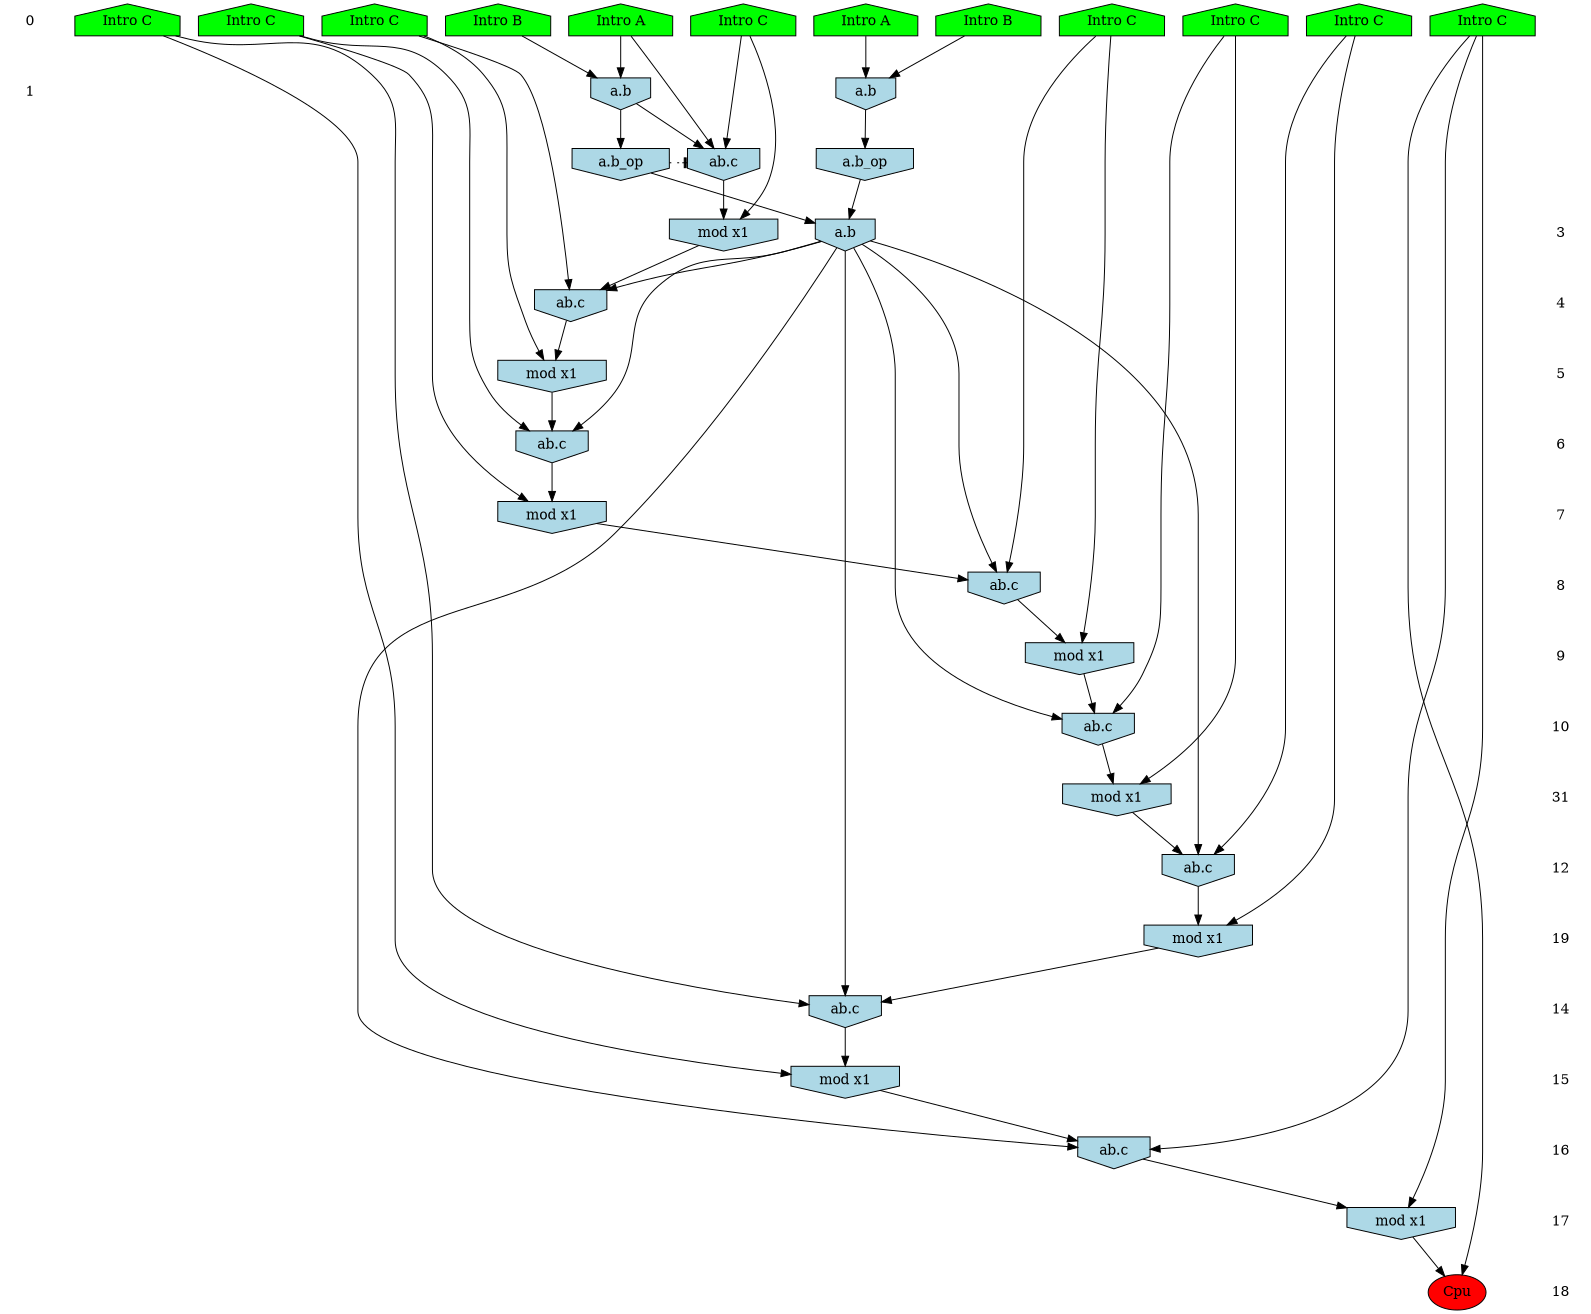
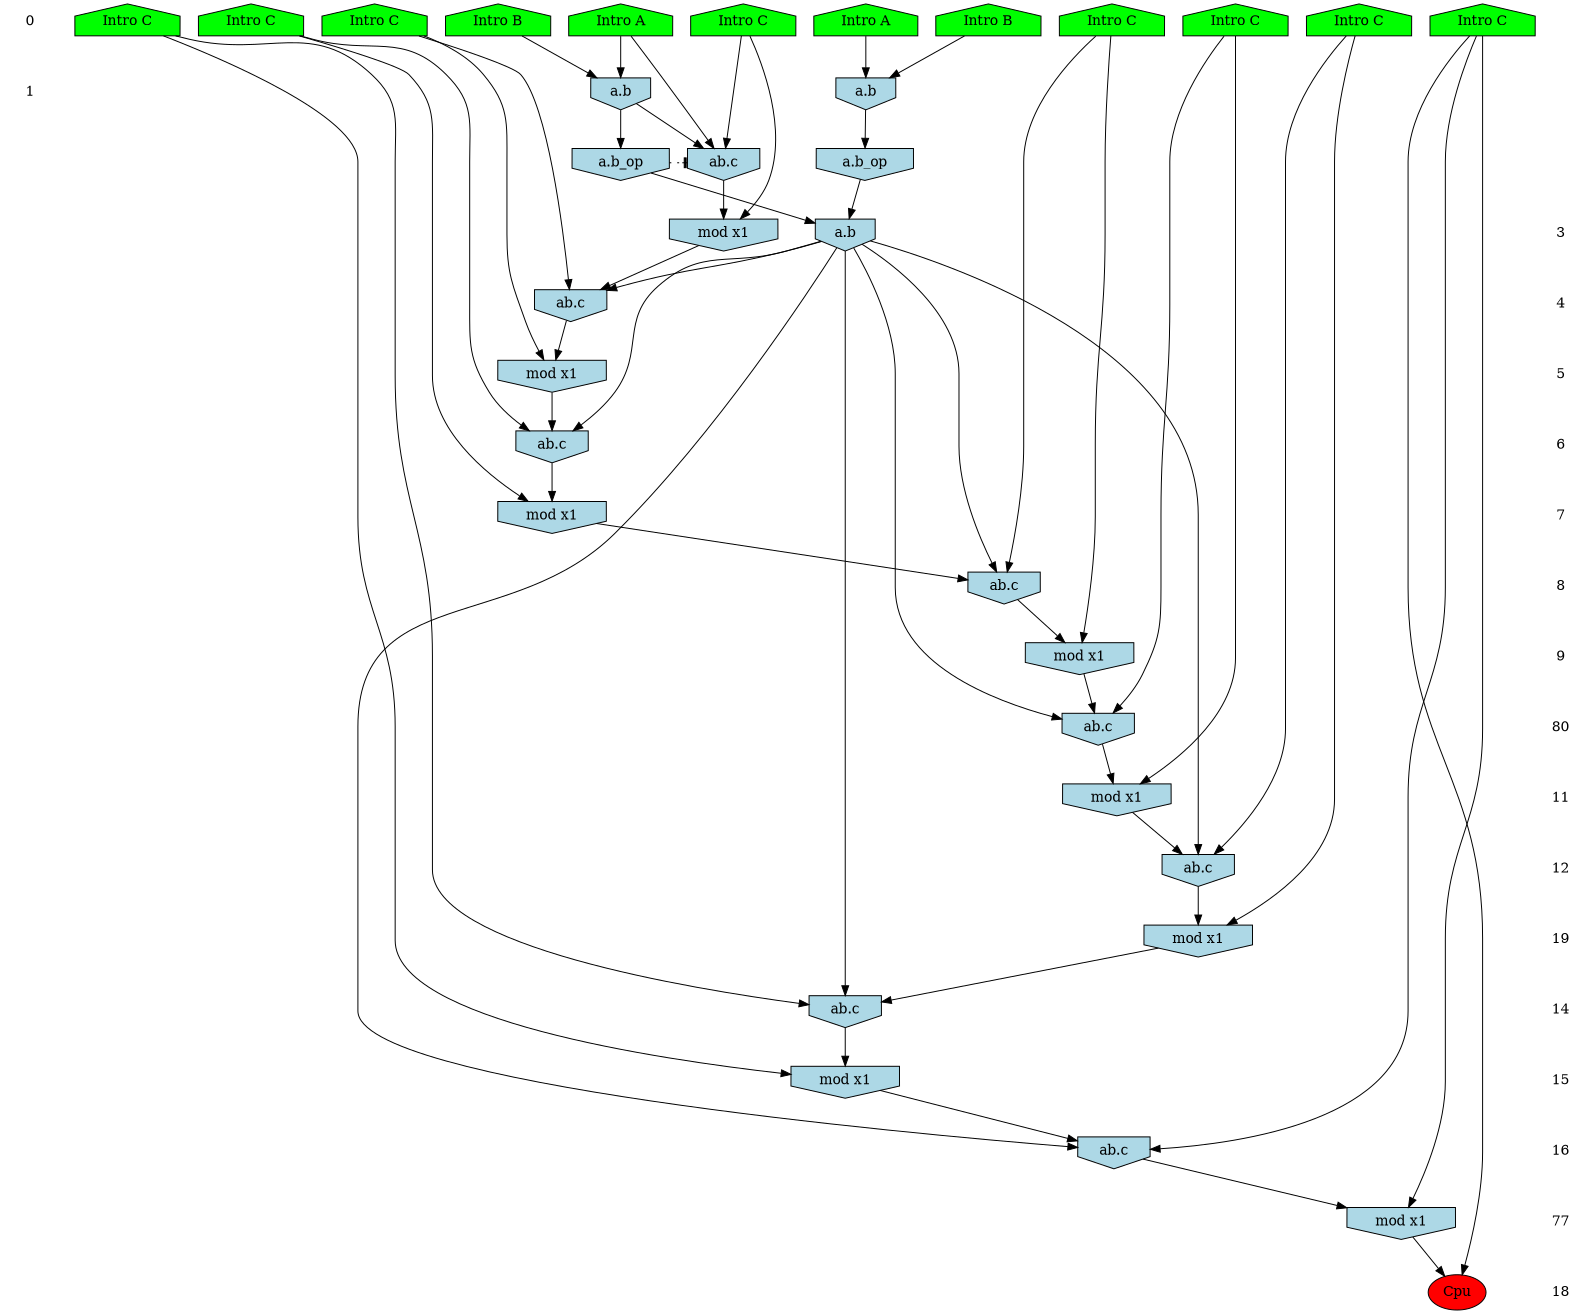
(1561, 728) -> (1561, 728)
(1561, 798) -> (1561, 798)
(1561, 1222) -> (1561, 1222)
